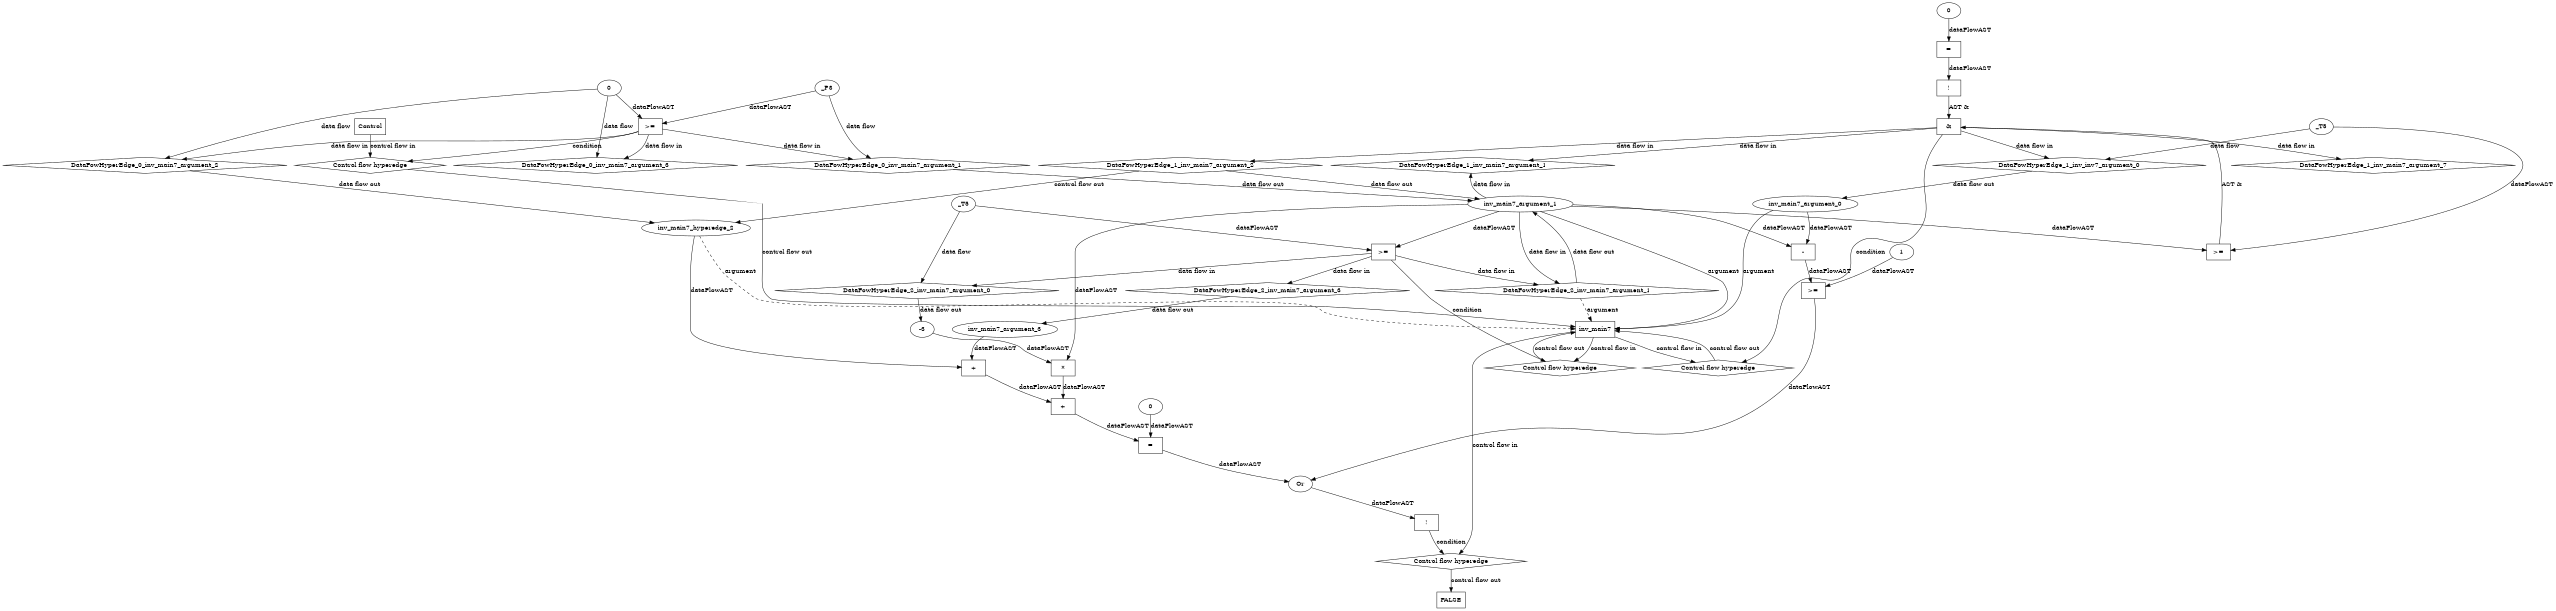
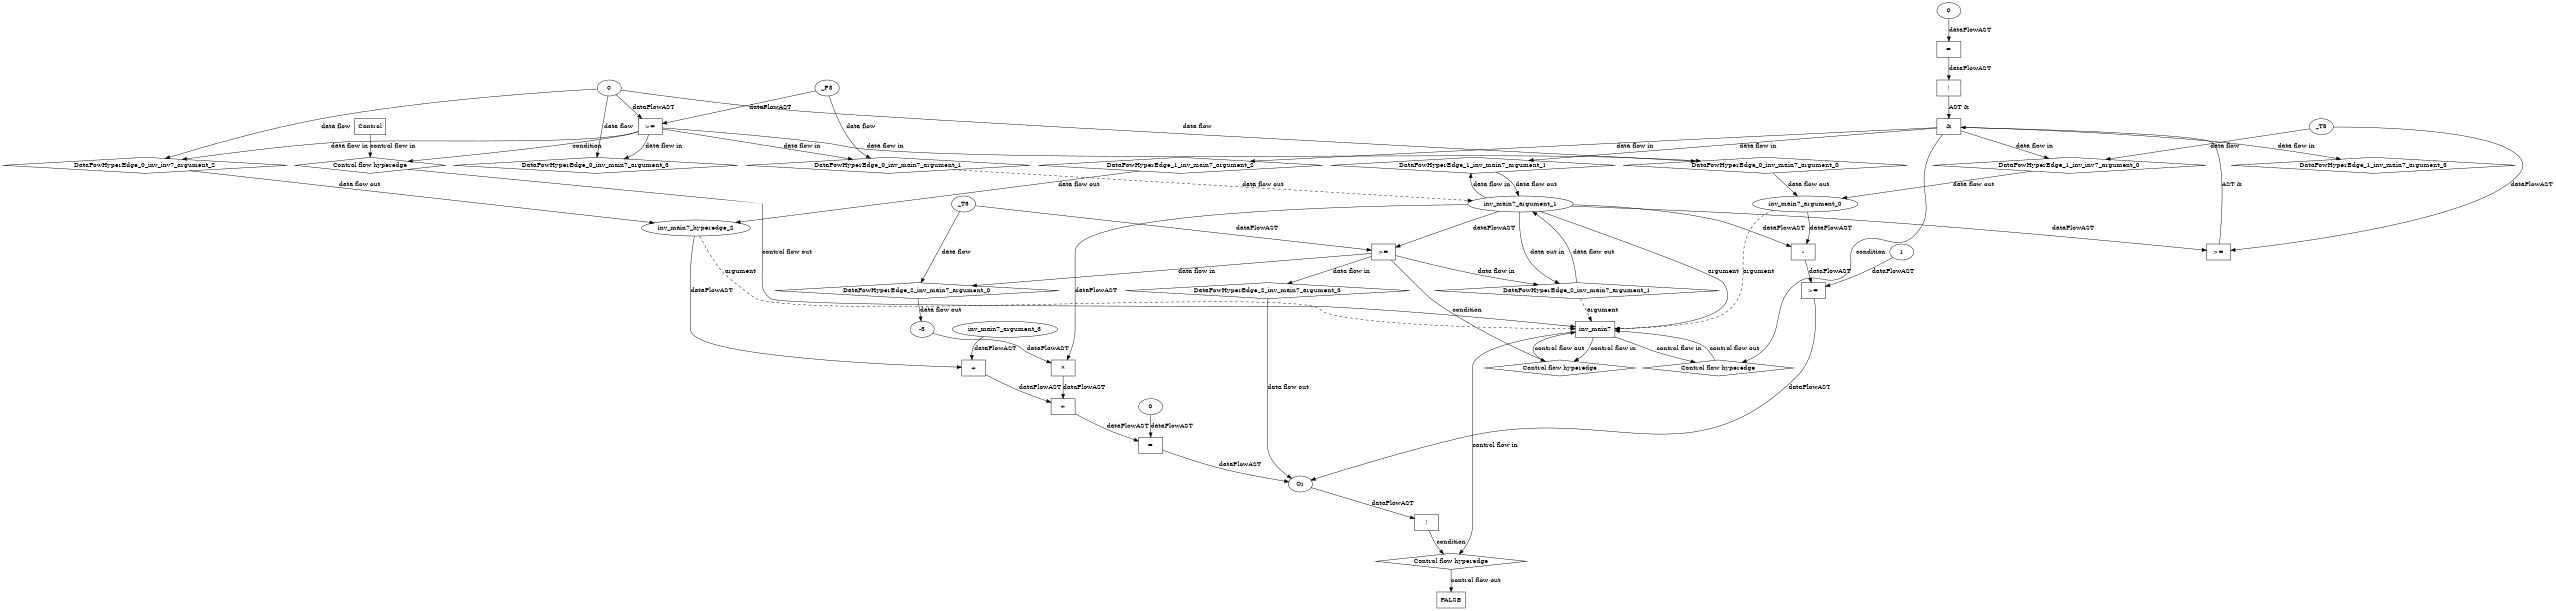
(145, 165) -> (145, 165)
none -> (1765, 165)
(2373, 165) -> (2373, 165)
(1079, 185) -> (1079, 185)
(1211, 185) -> (1211, 185)
(1350, 185) -> (1509, 180)
(1548, 252) -> (1548, 252)
(1730, 308) -> (1730, 308)
(1138, 310) -> (1268, 391)
